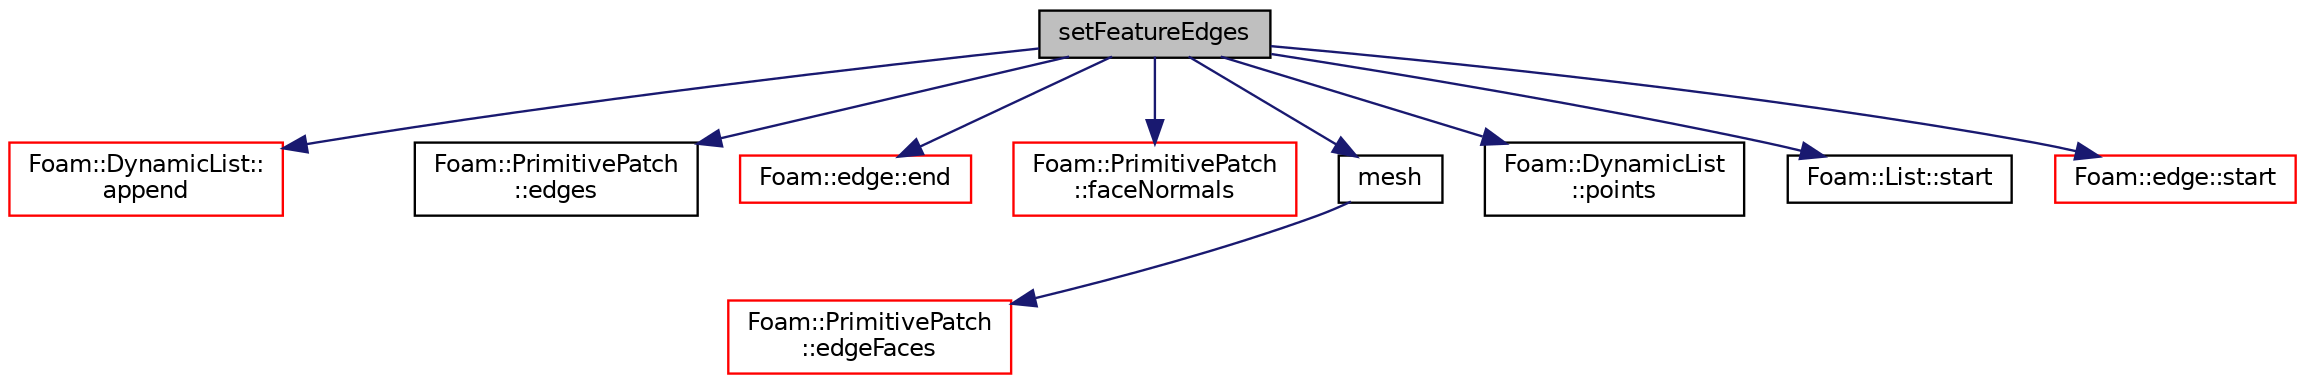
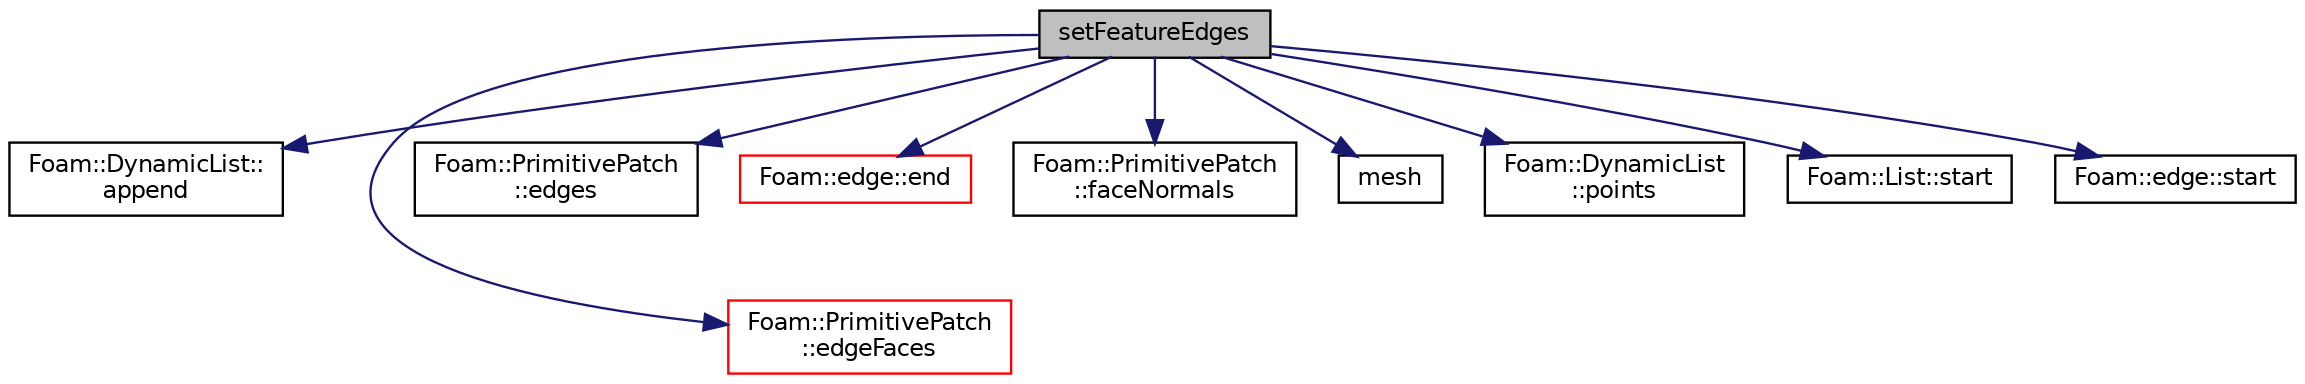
(146, 179) -> (146, 179)
(1155, 179) -> (1155, 179)
(2175, 179) -> (2175, 179)
(1195, 255) -> (496, 88)
